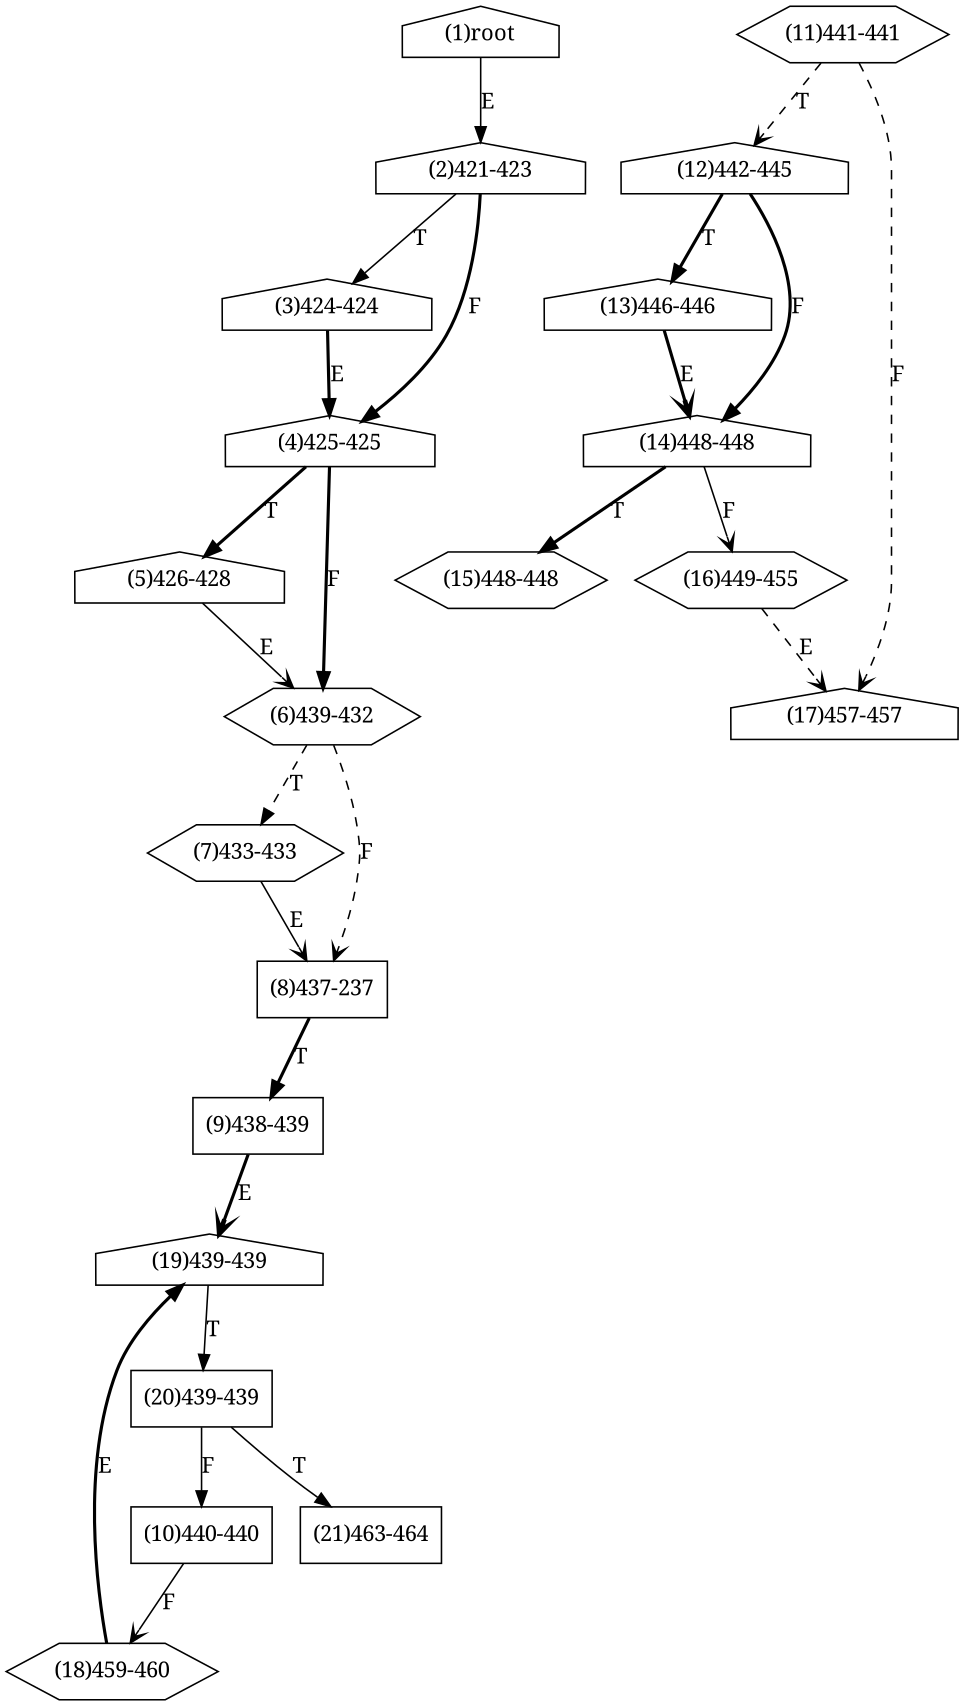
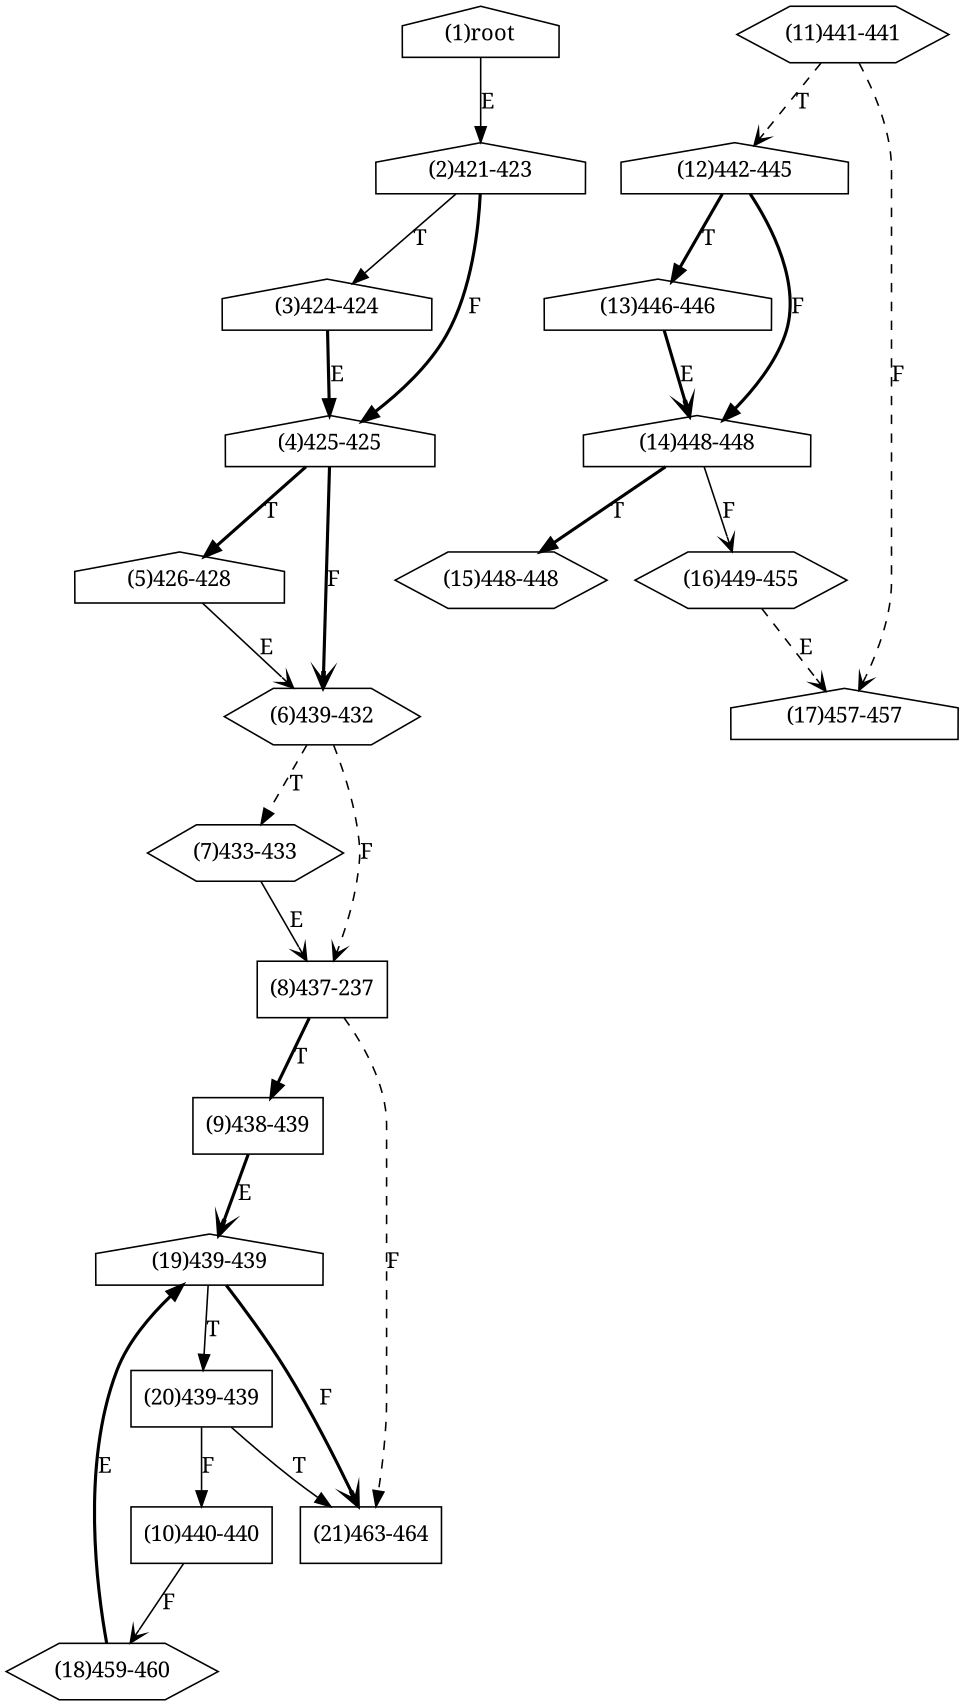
(327, 570) -> (327, 570)
none -> (387, 1250)
none -> (295, 1385)
